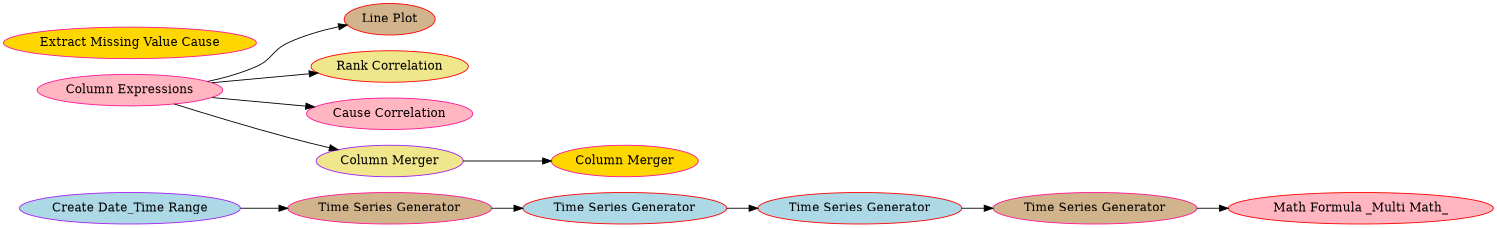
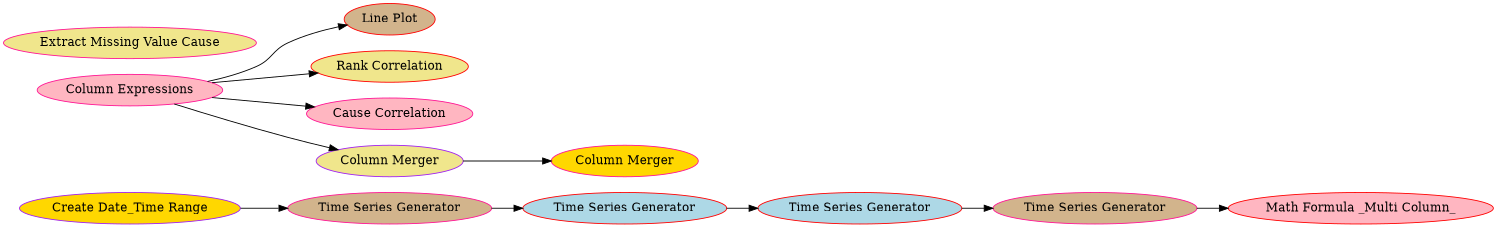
(130, 43) -> (130, 43)
(130, 208) -> (130, 208)
(1361, 208) -> (1361, 208)
